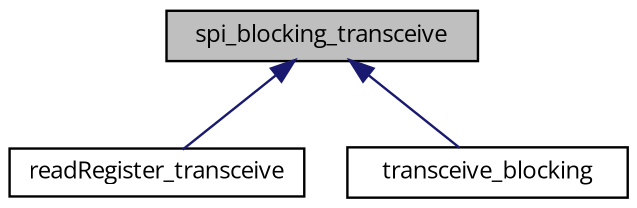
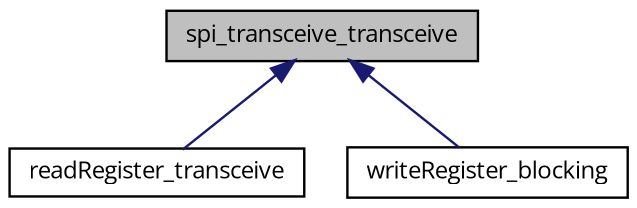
(322, 36) -> (322, 36)
(488, 172) -> (488, 172)
